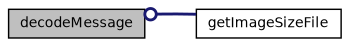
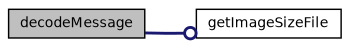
(176, 14) -> (165, 33)
